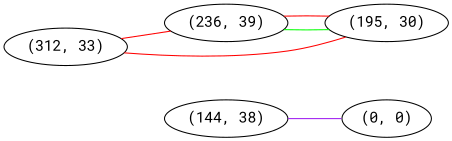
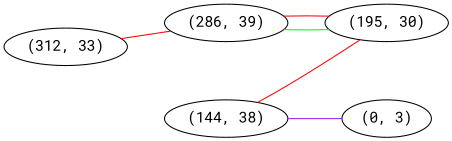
(226, 23) -> (226, 23)
(236, 55) -> (309, 72)
(387, 119) -> (387, 119)
